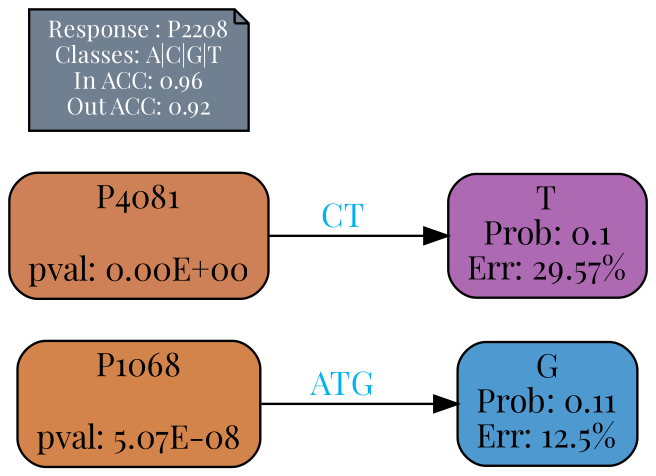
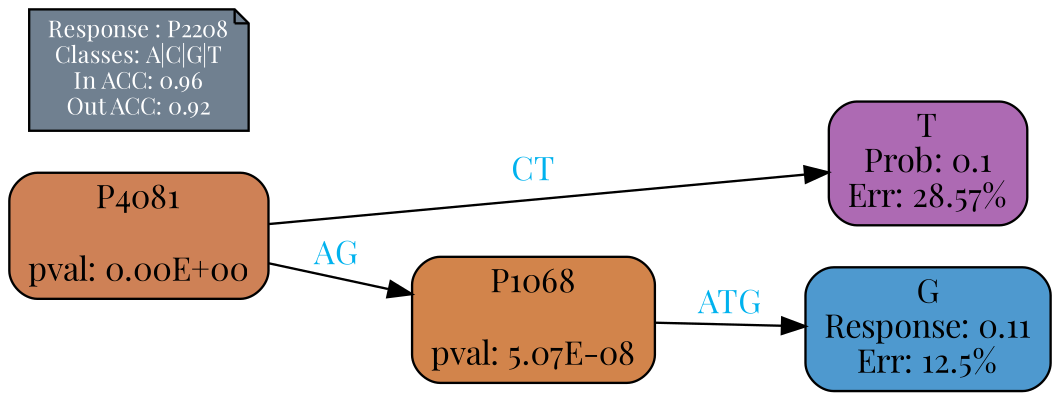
(547, 236) -> (928, 163)
none -> (328, 276)
(547, 404) -> (928, 329)
